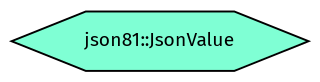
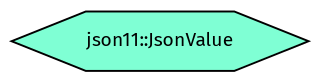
(160, 41) -> (160, 41)
